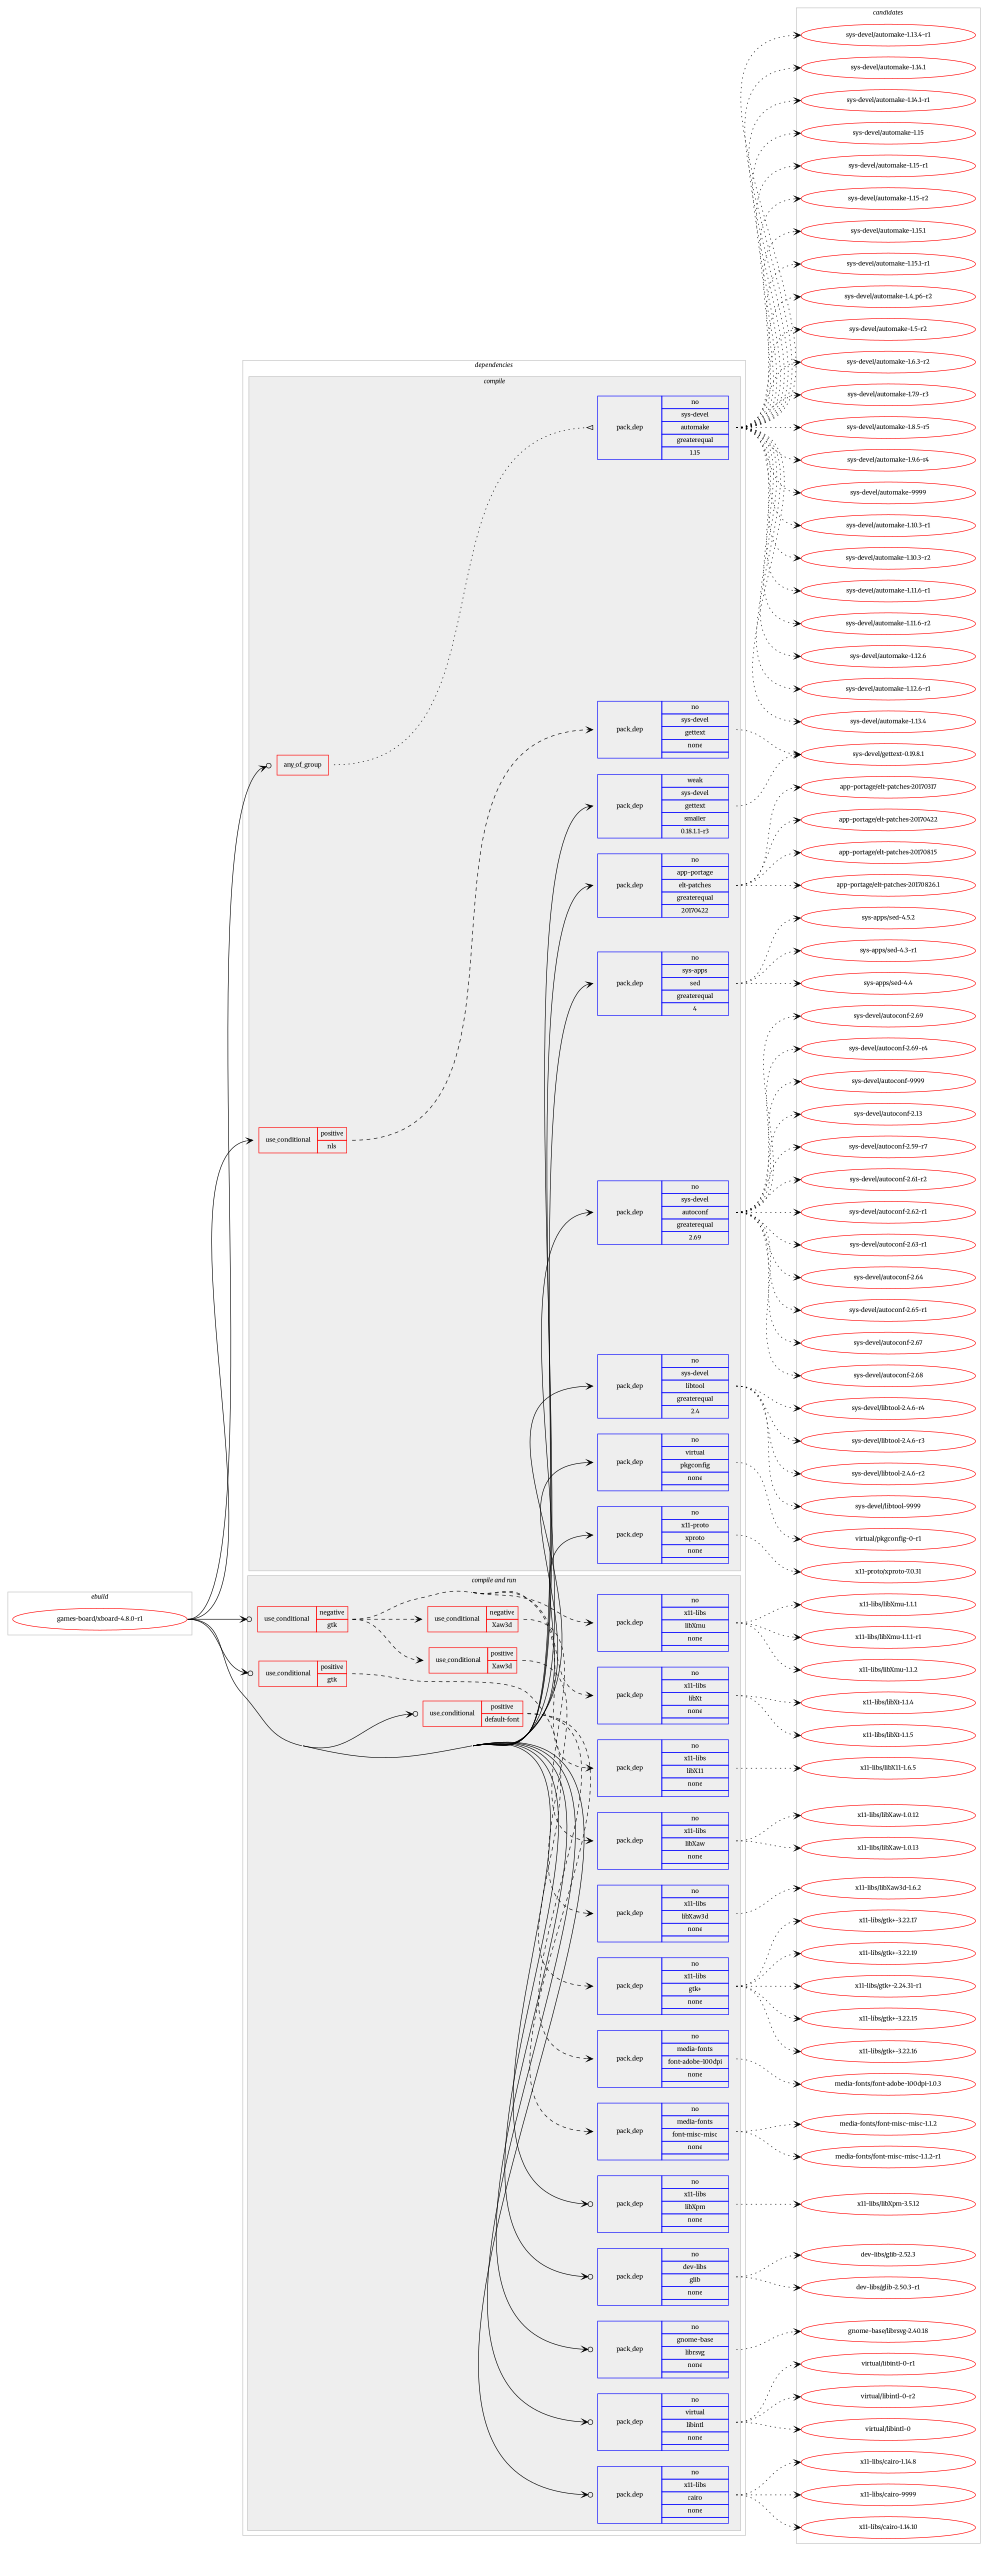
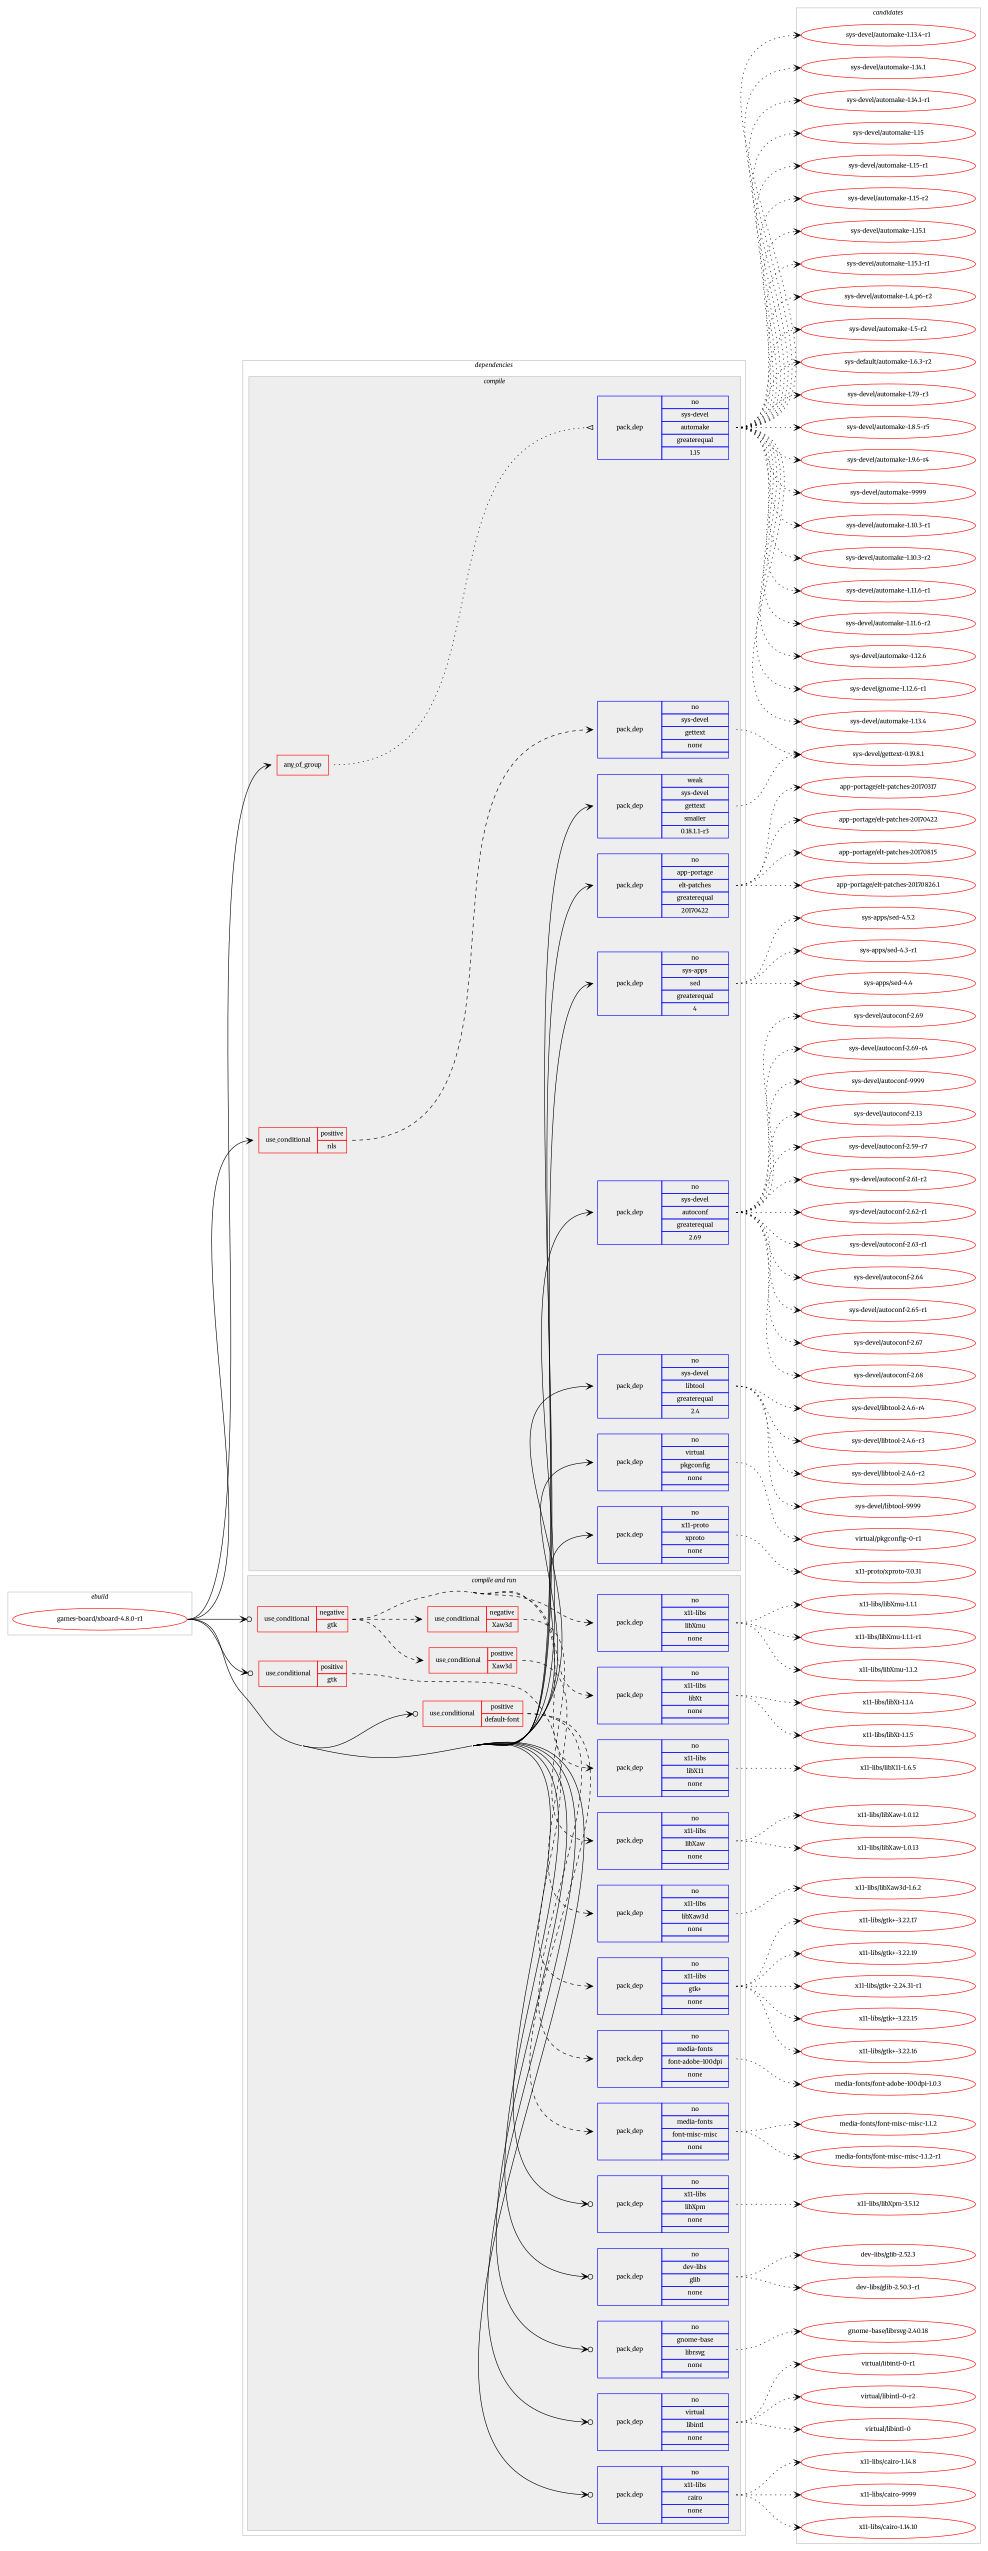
(888, 362) -> (888, 362)
(888, 689) -> (888, 689)
(229, 1197) -> (229, 1194)
